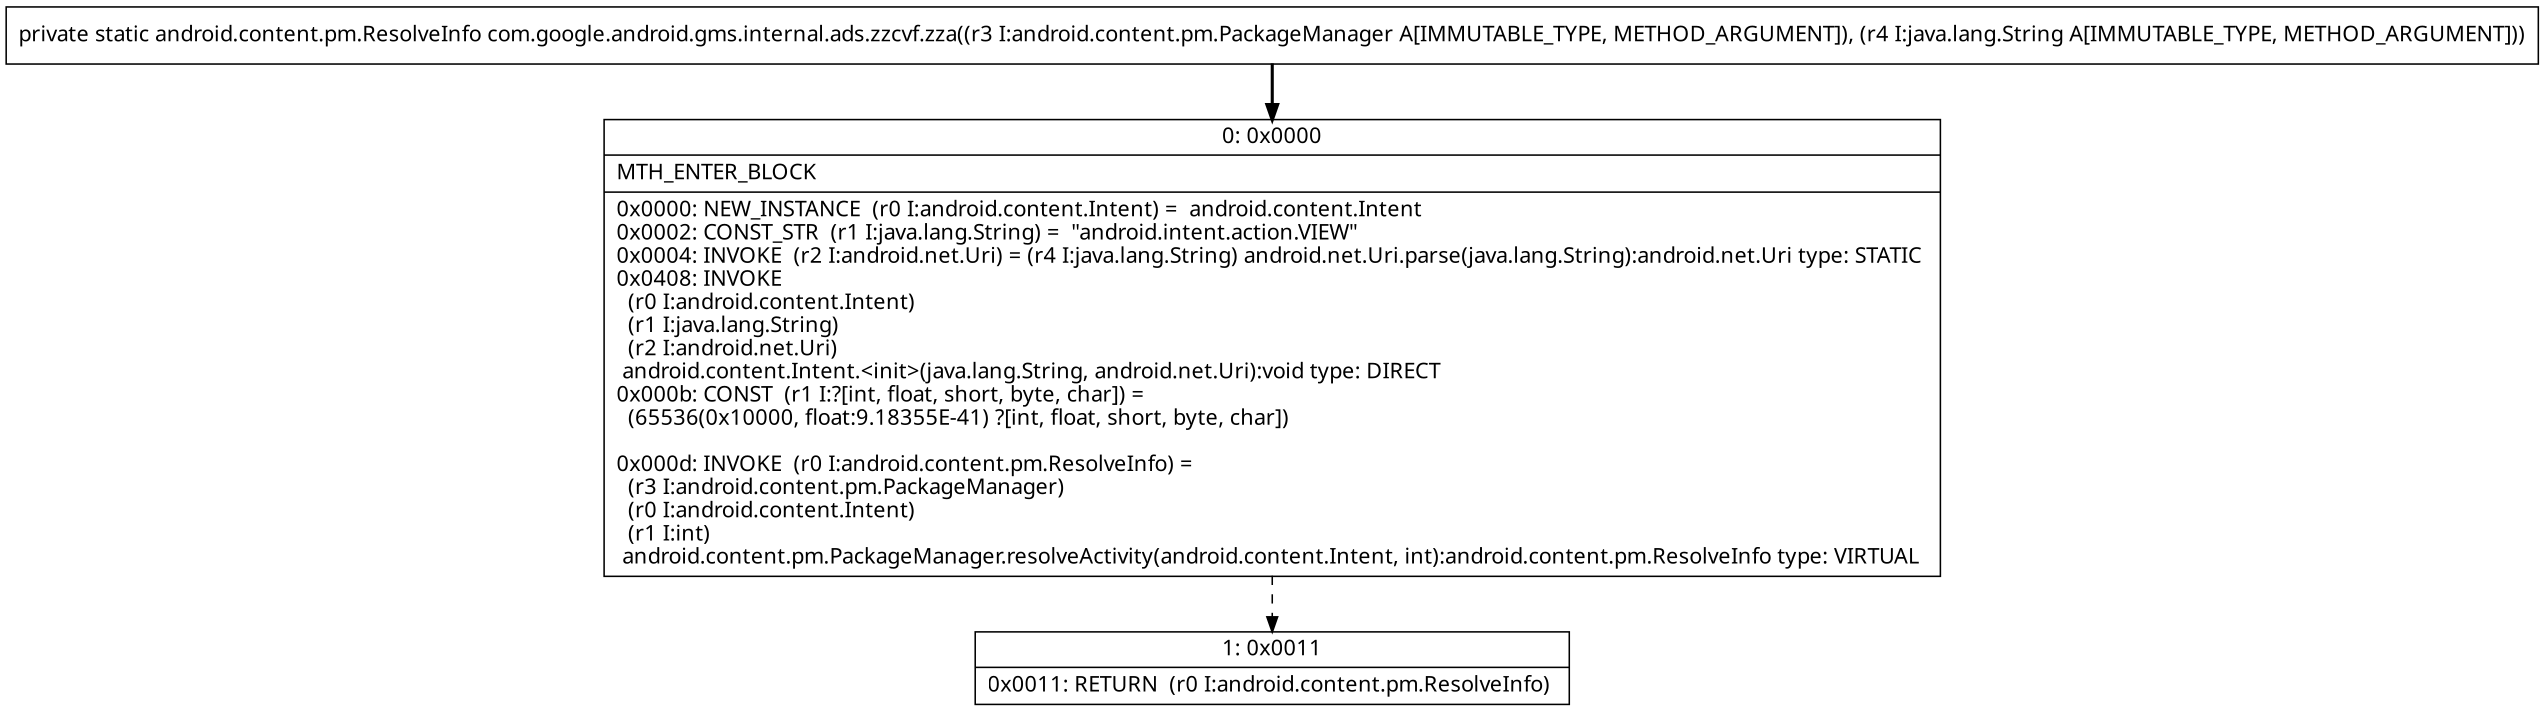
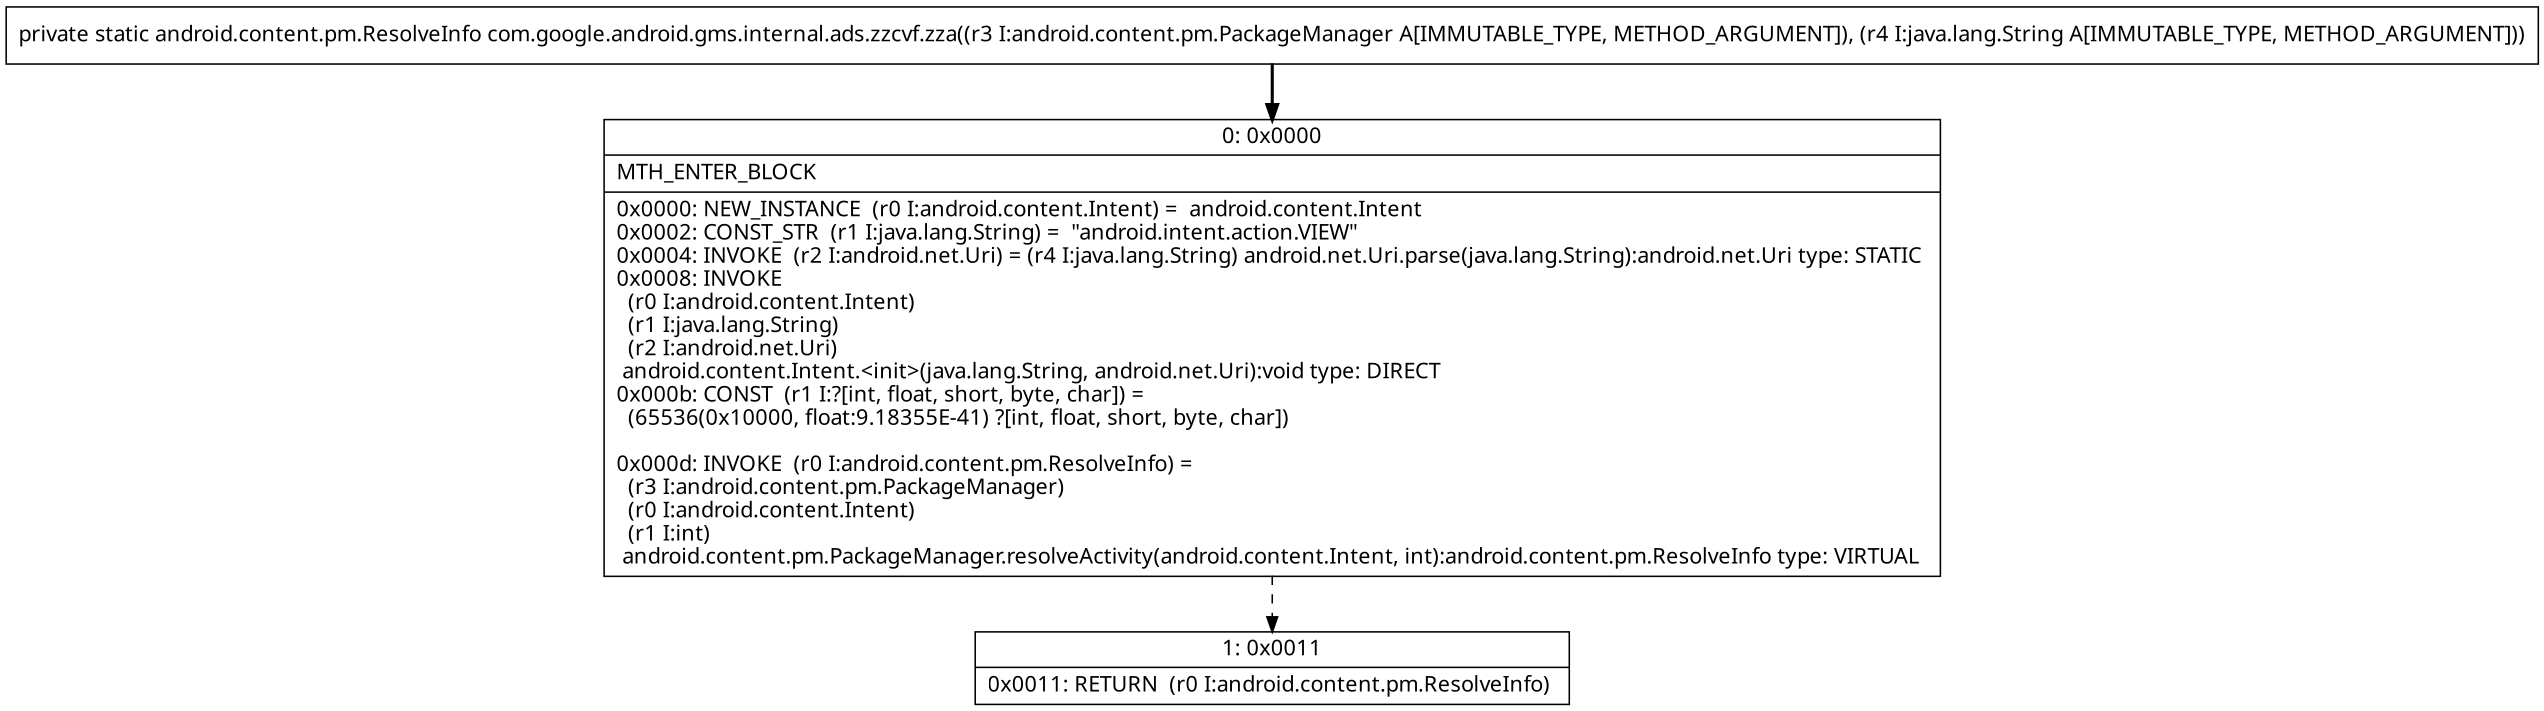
(705, 279) -> (705, 279)
